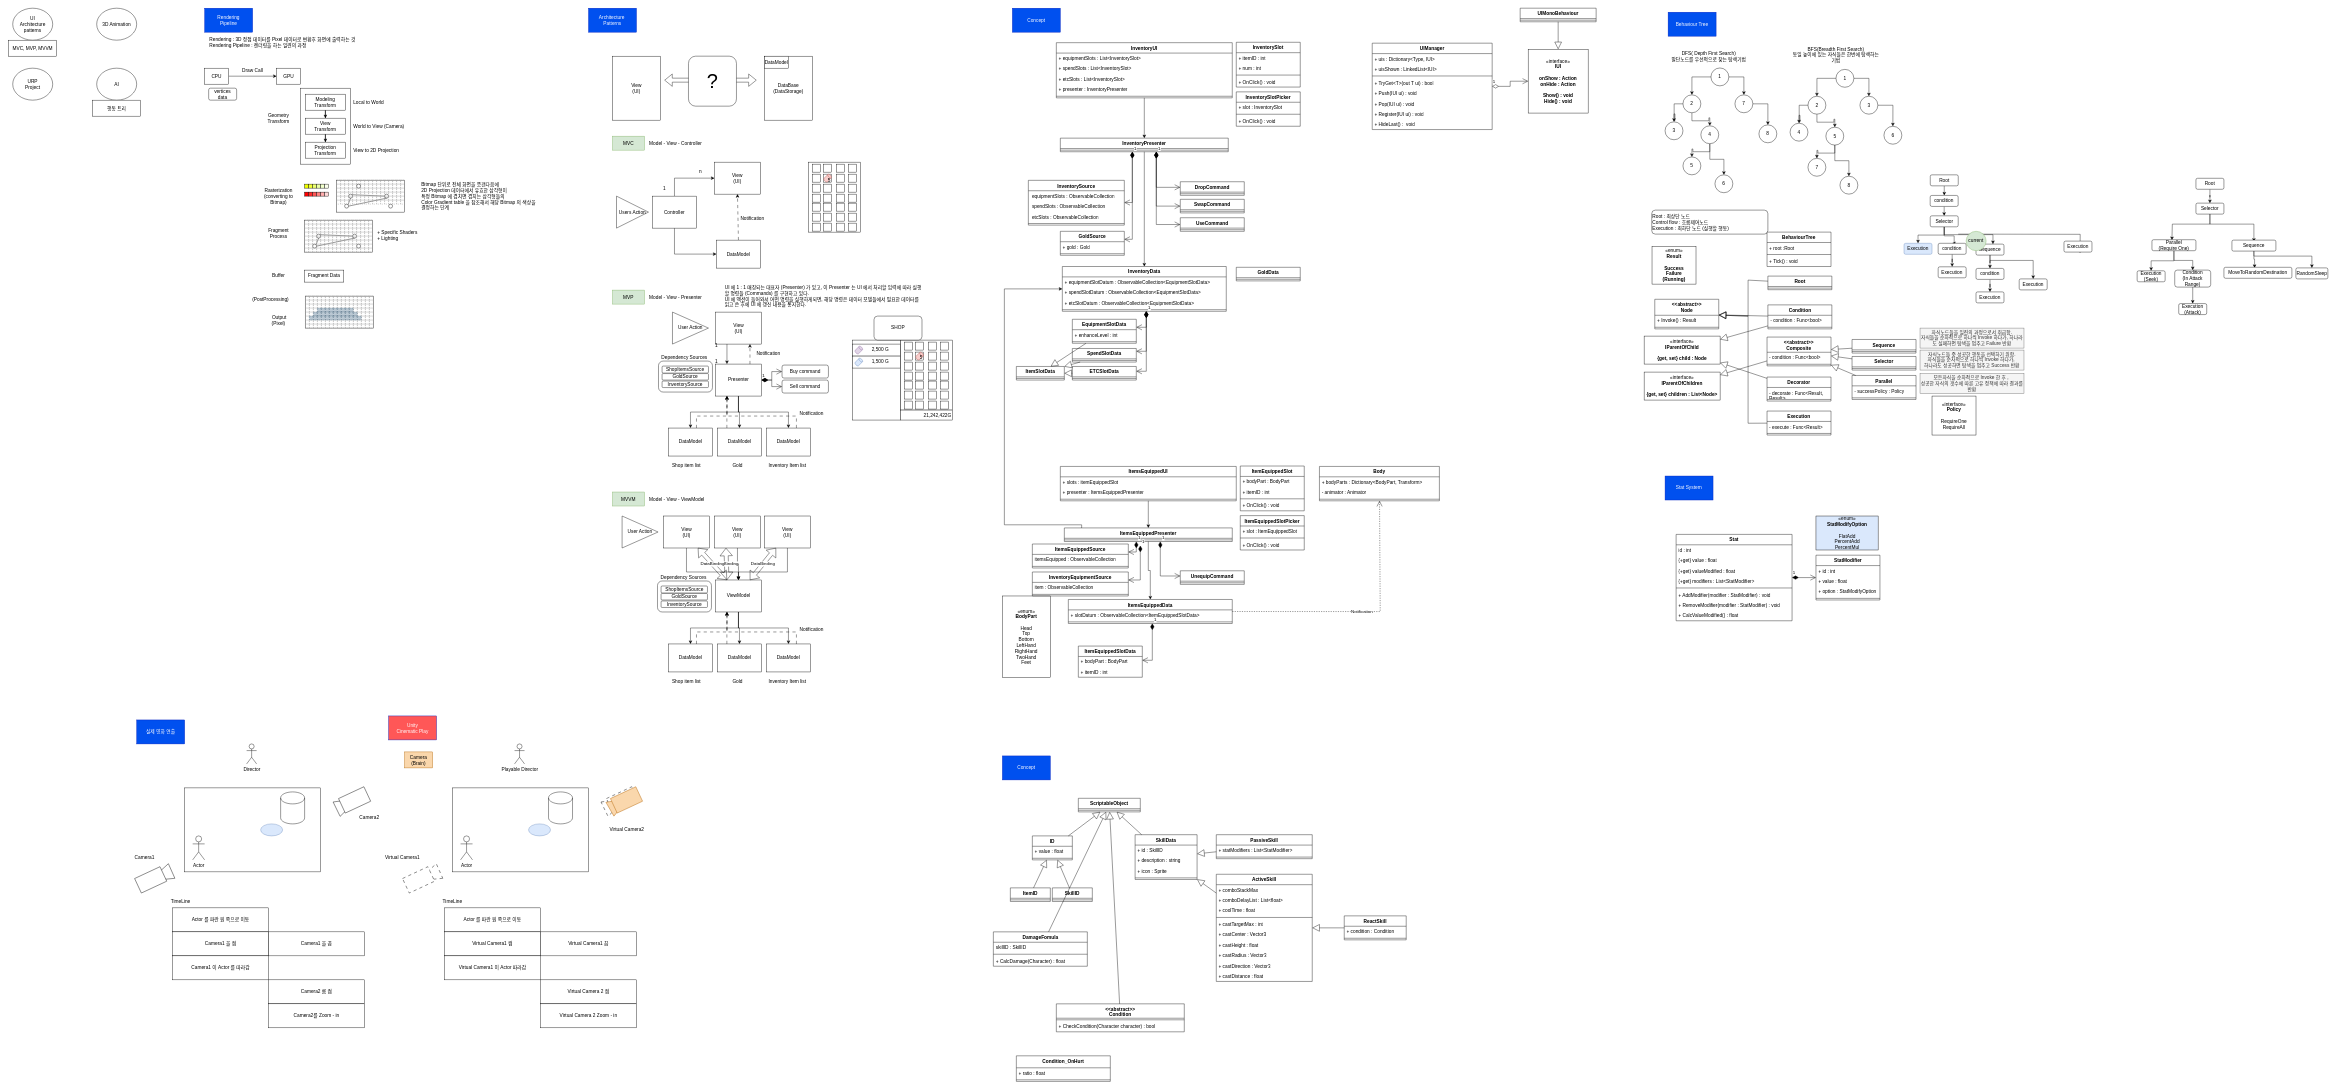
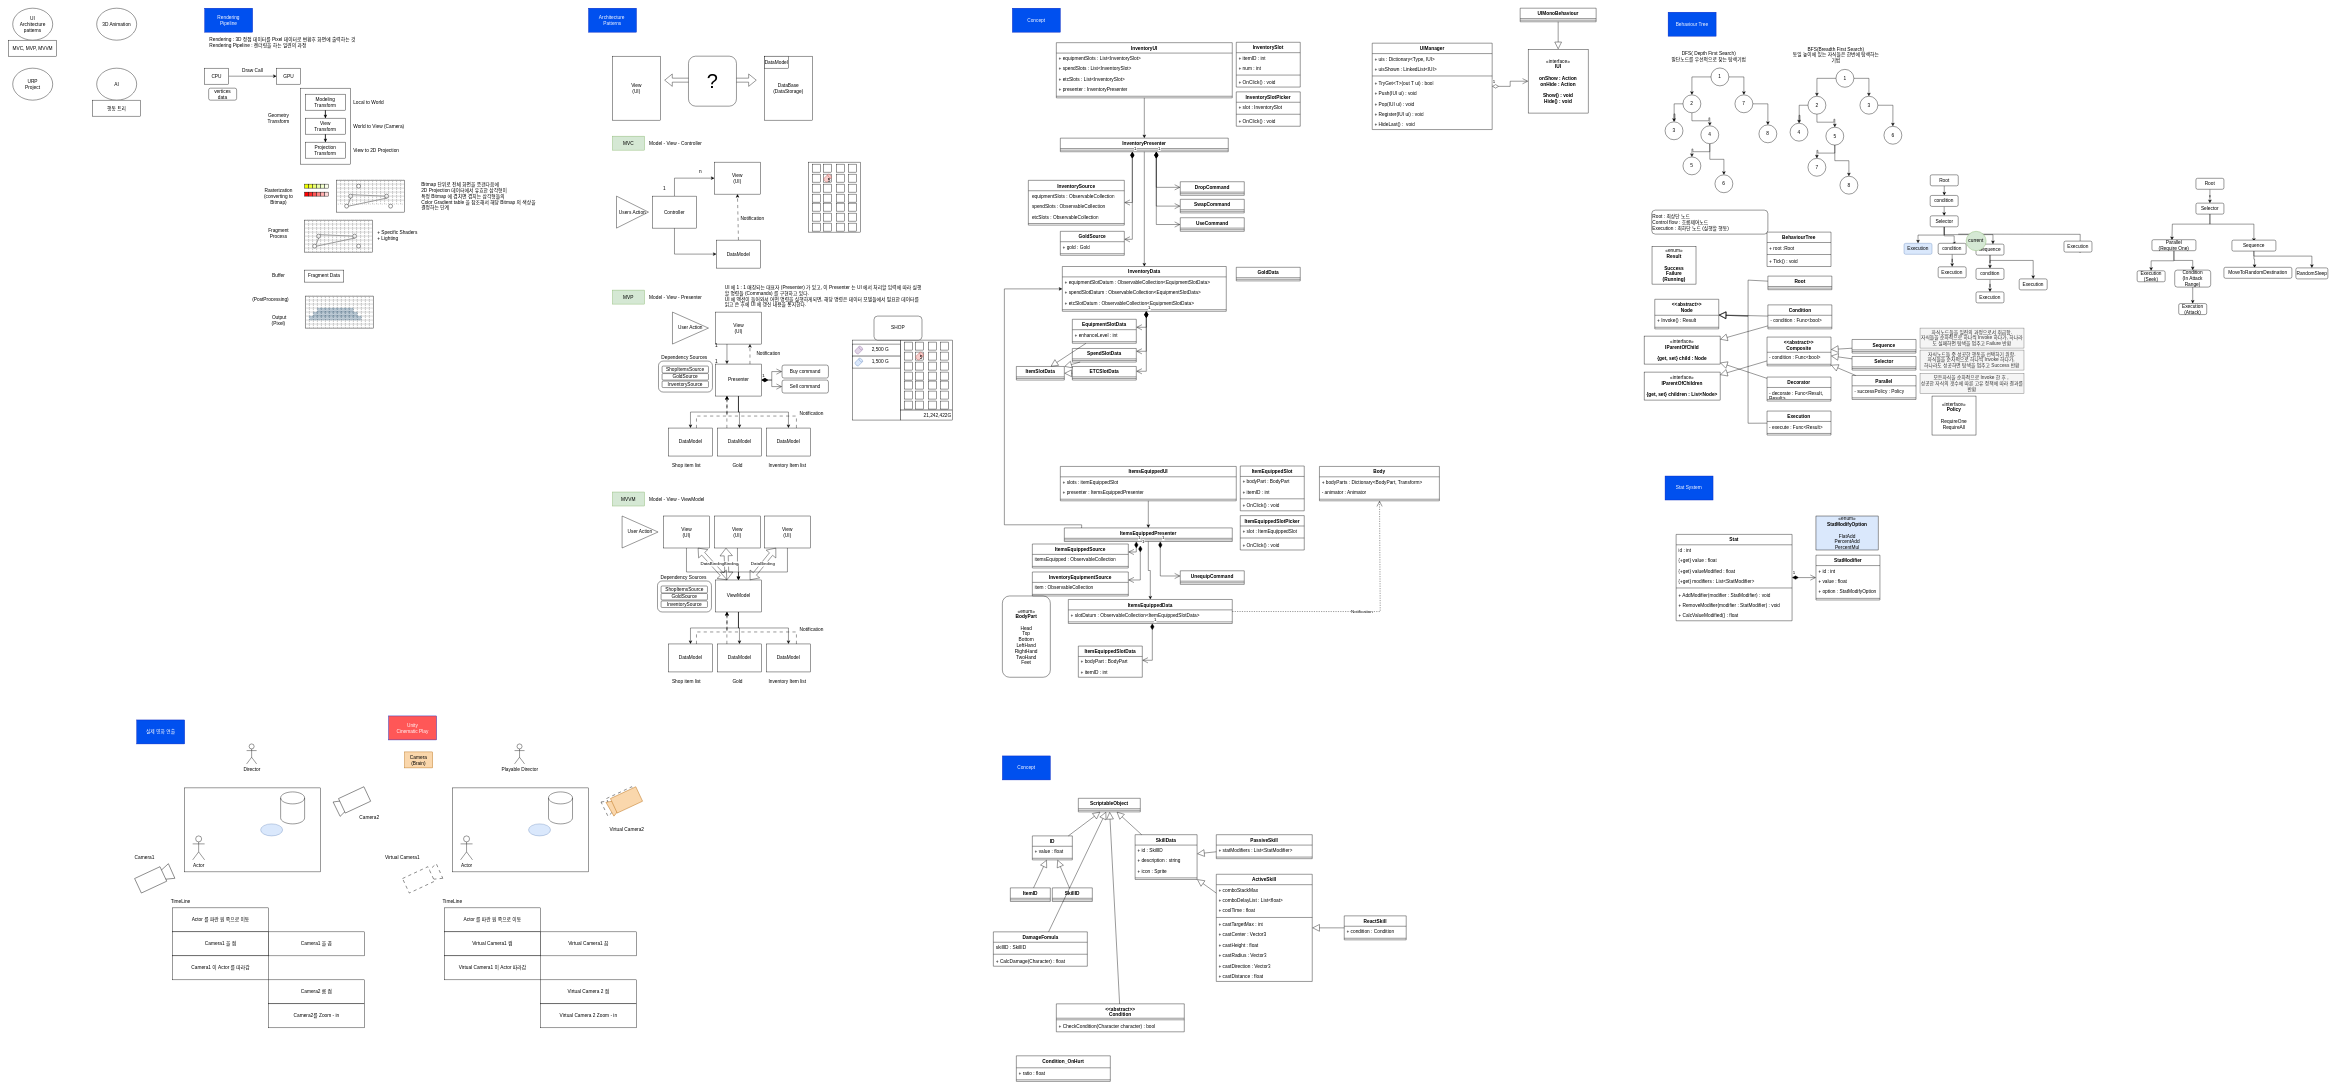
(1026, 637) -> (1026, 637)
